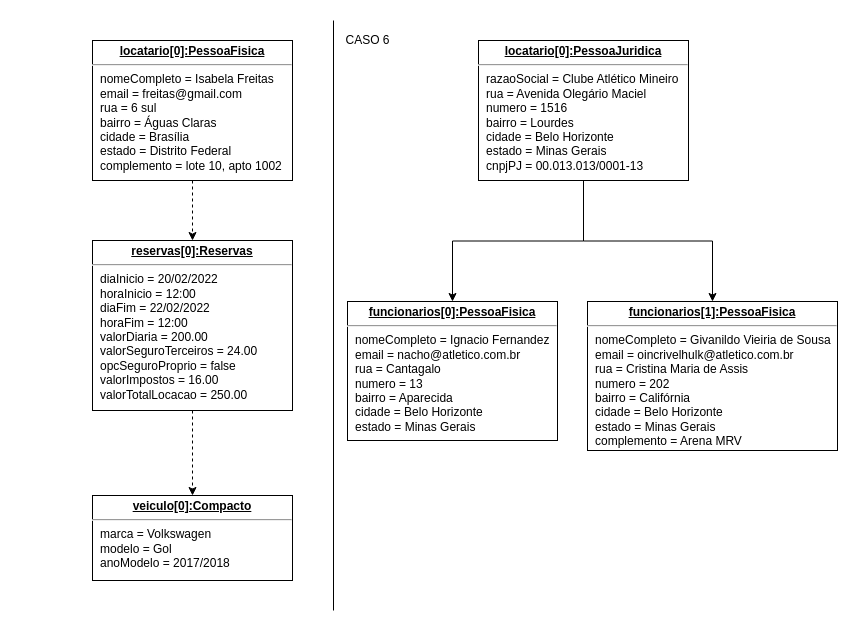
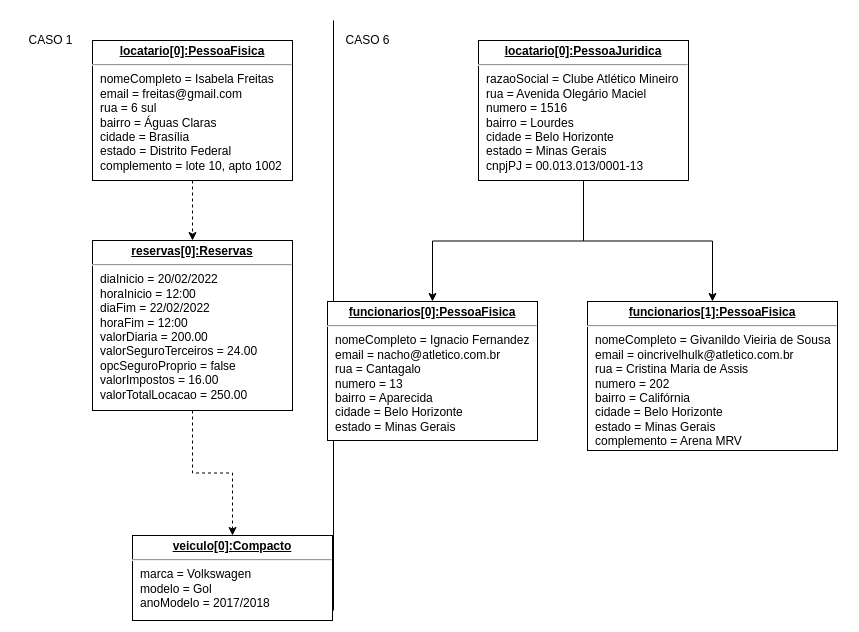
none -> (51, 41)
(453, 371) -> (433, 371)
(193, 538) -> (233, 578)
